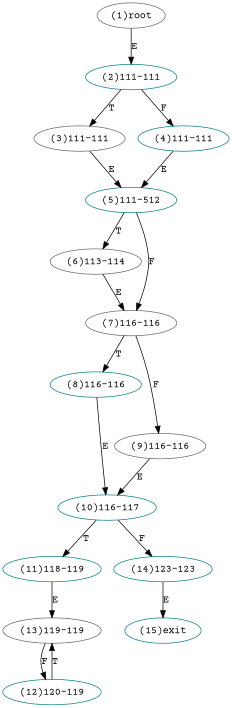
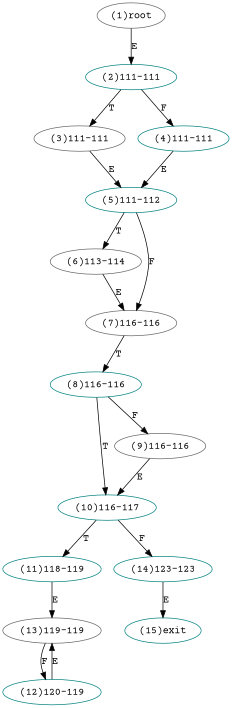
(131, 200) -> (131, 200)
(149, 380) -> (125, 413)
(105, 446) -> (105, 446)
(55, 661) -> (55, 661)
